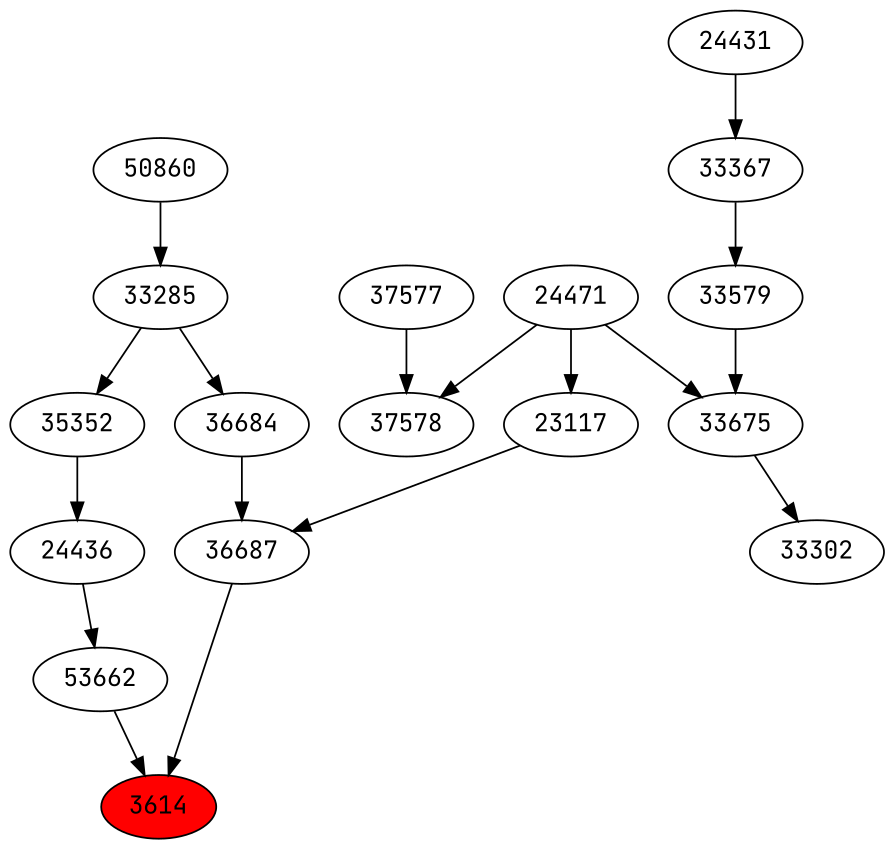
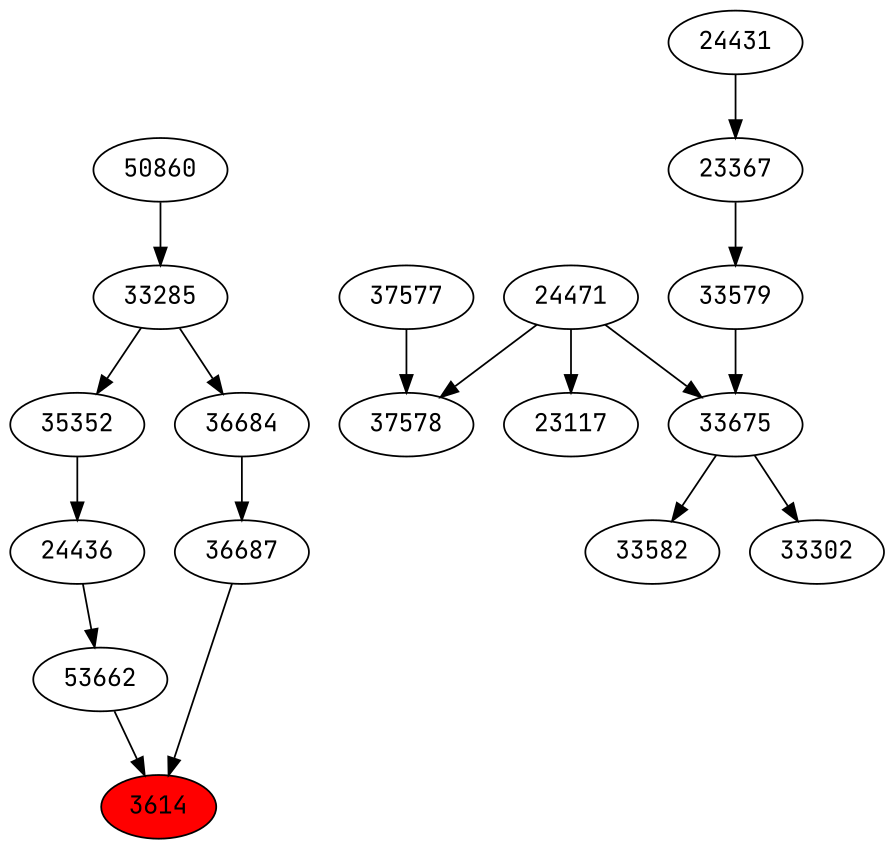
(736, 170) -> (736, 170)
(415, 485) -> none
none -> (652, 552)
